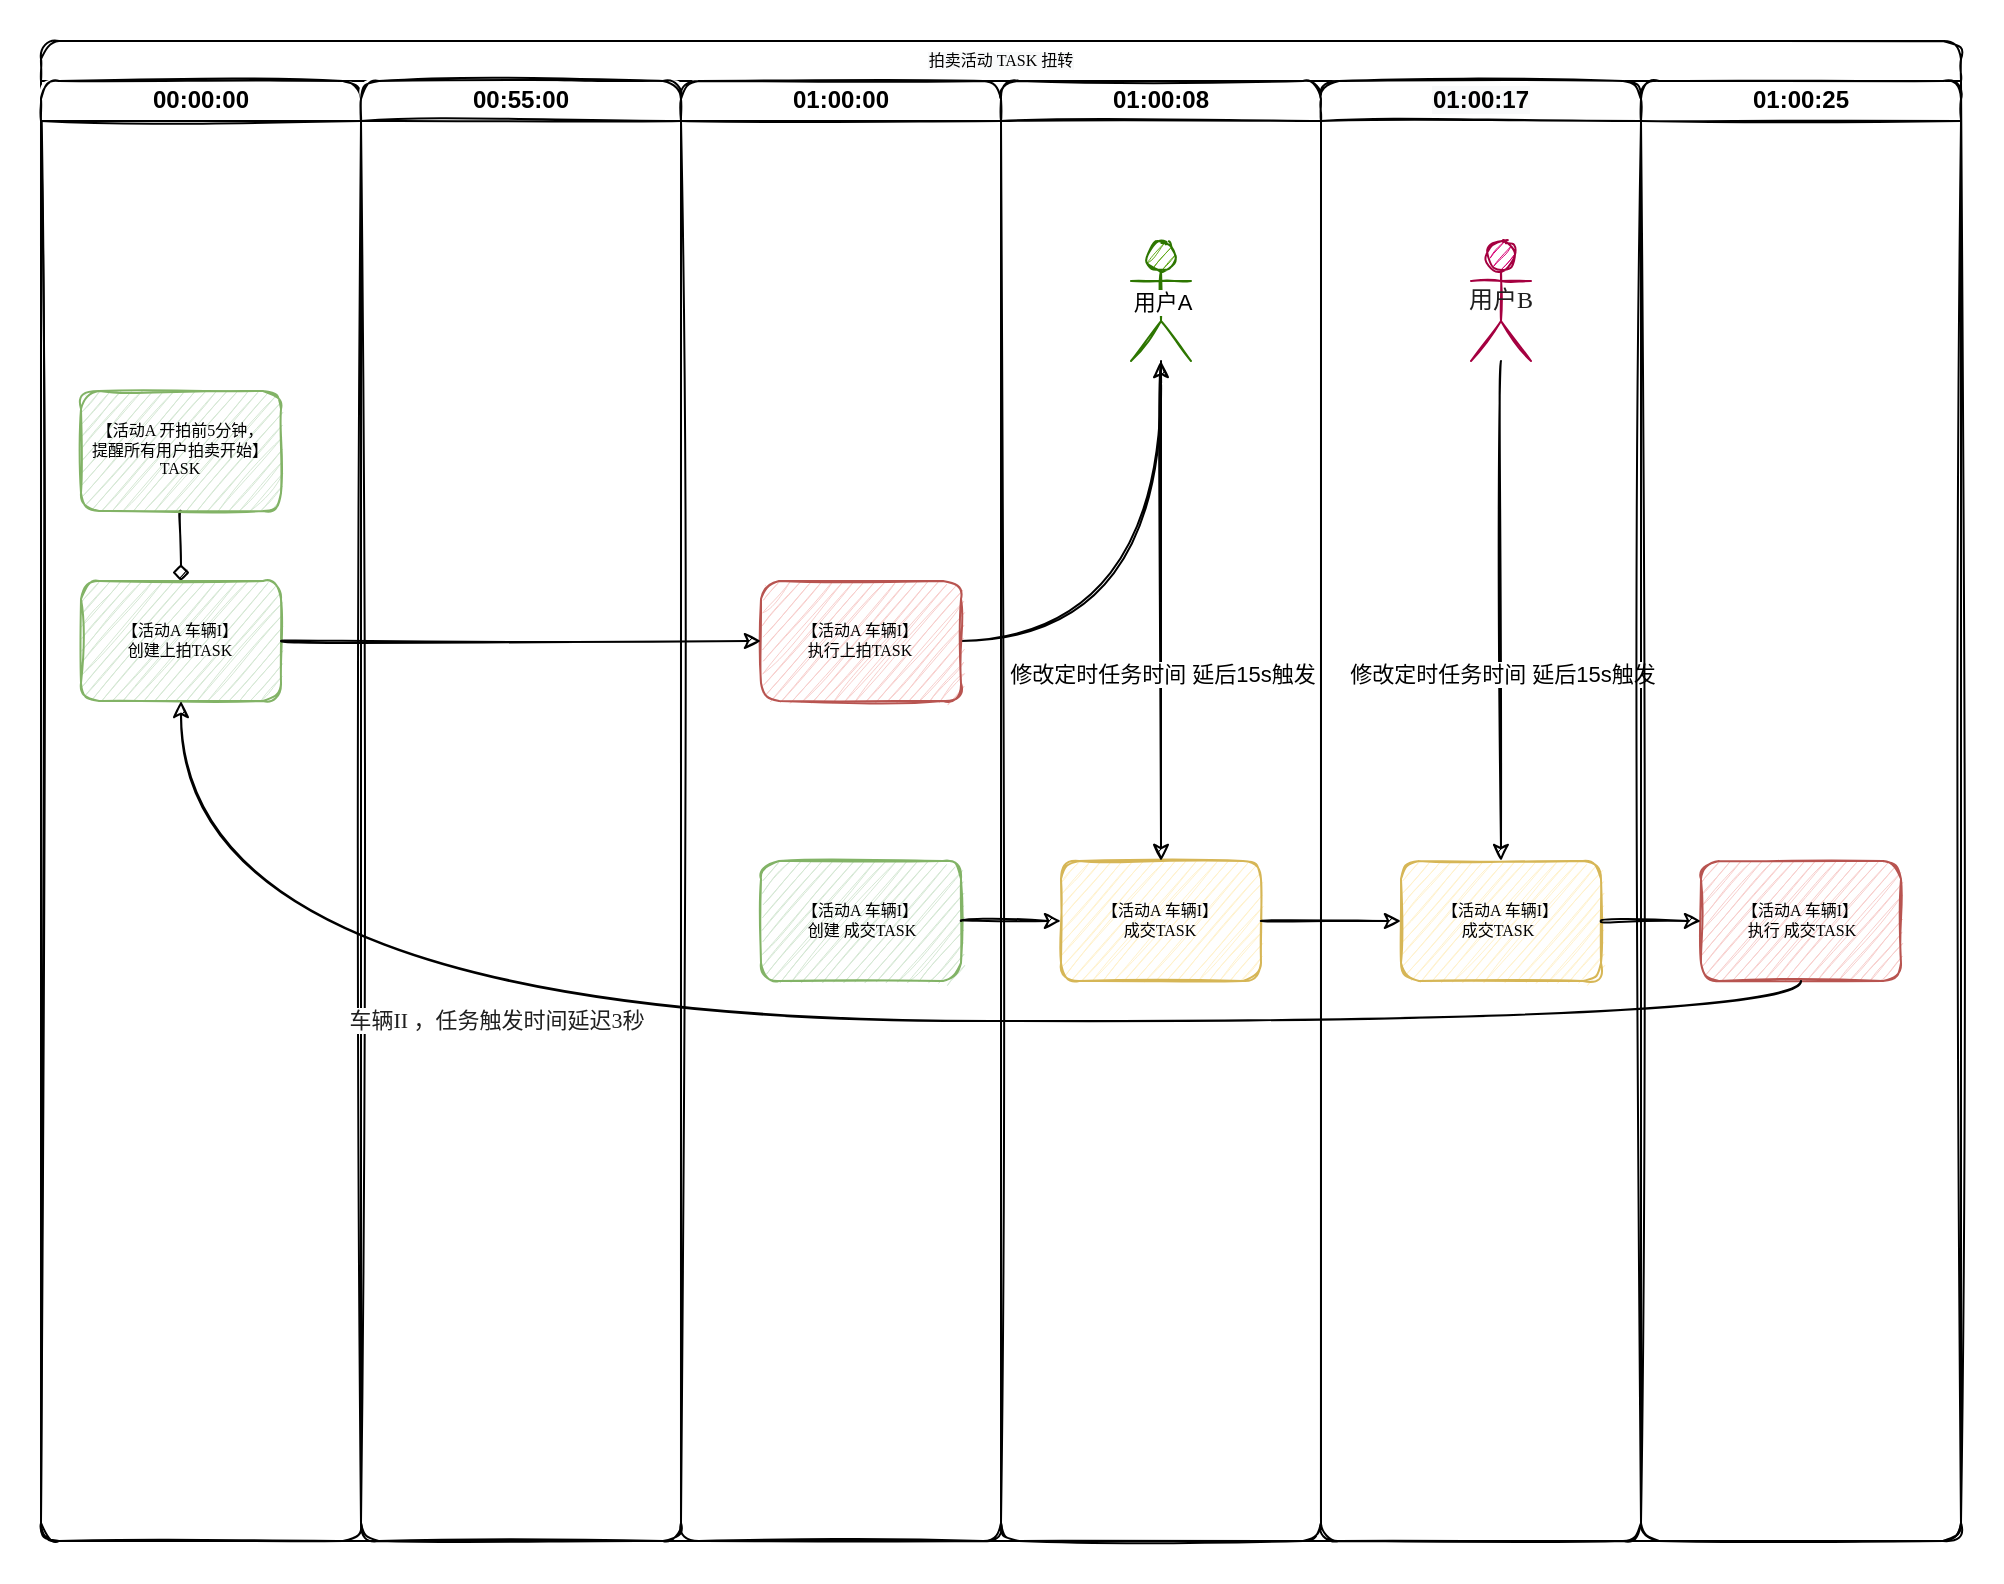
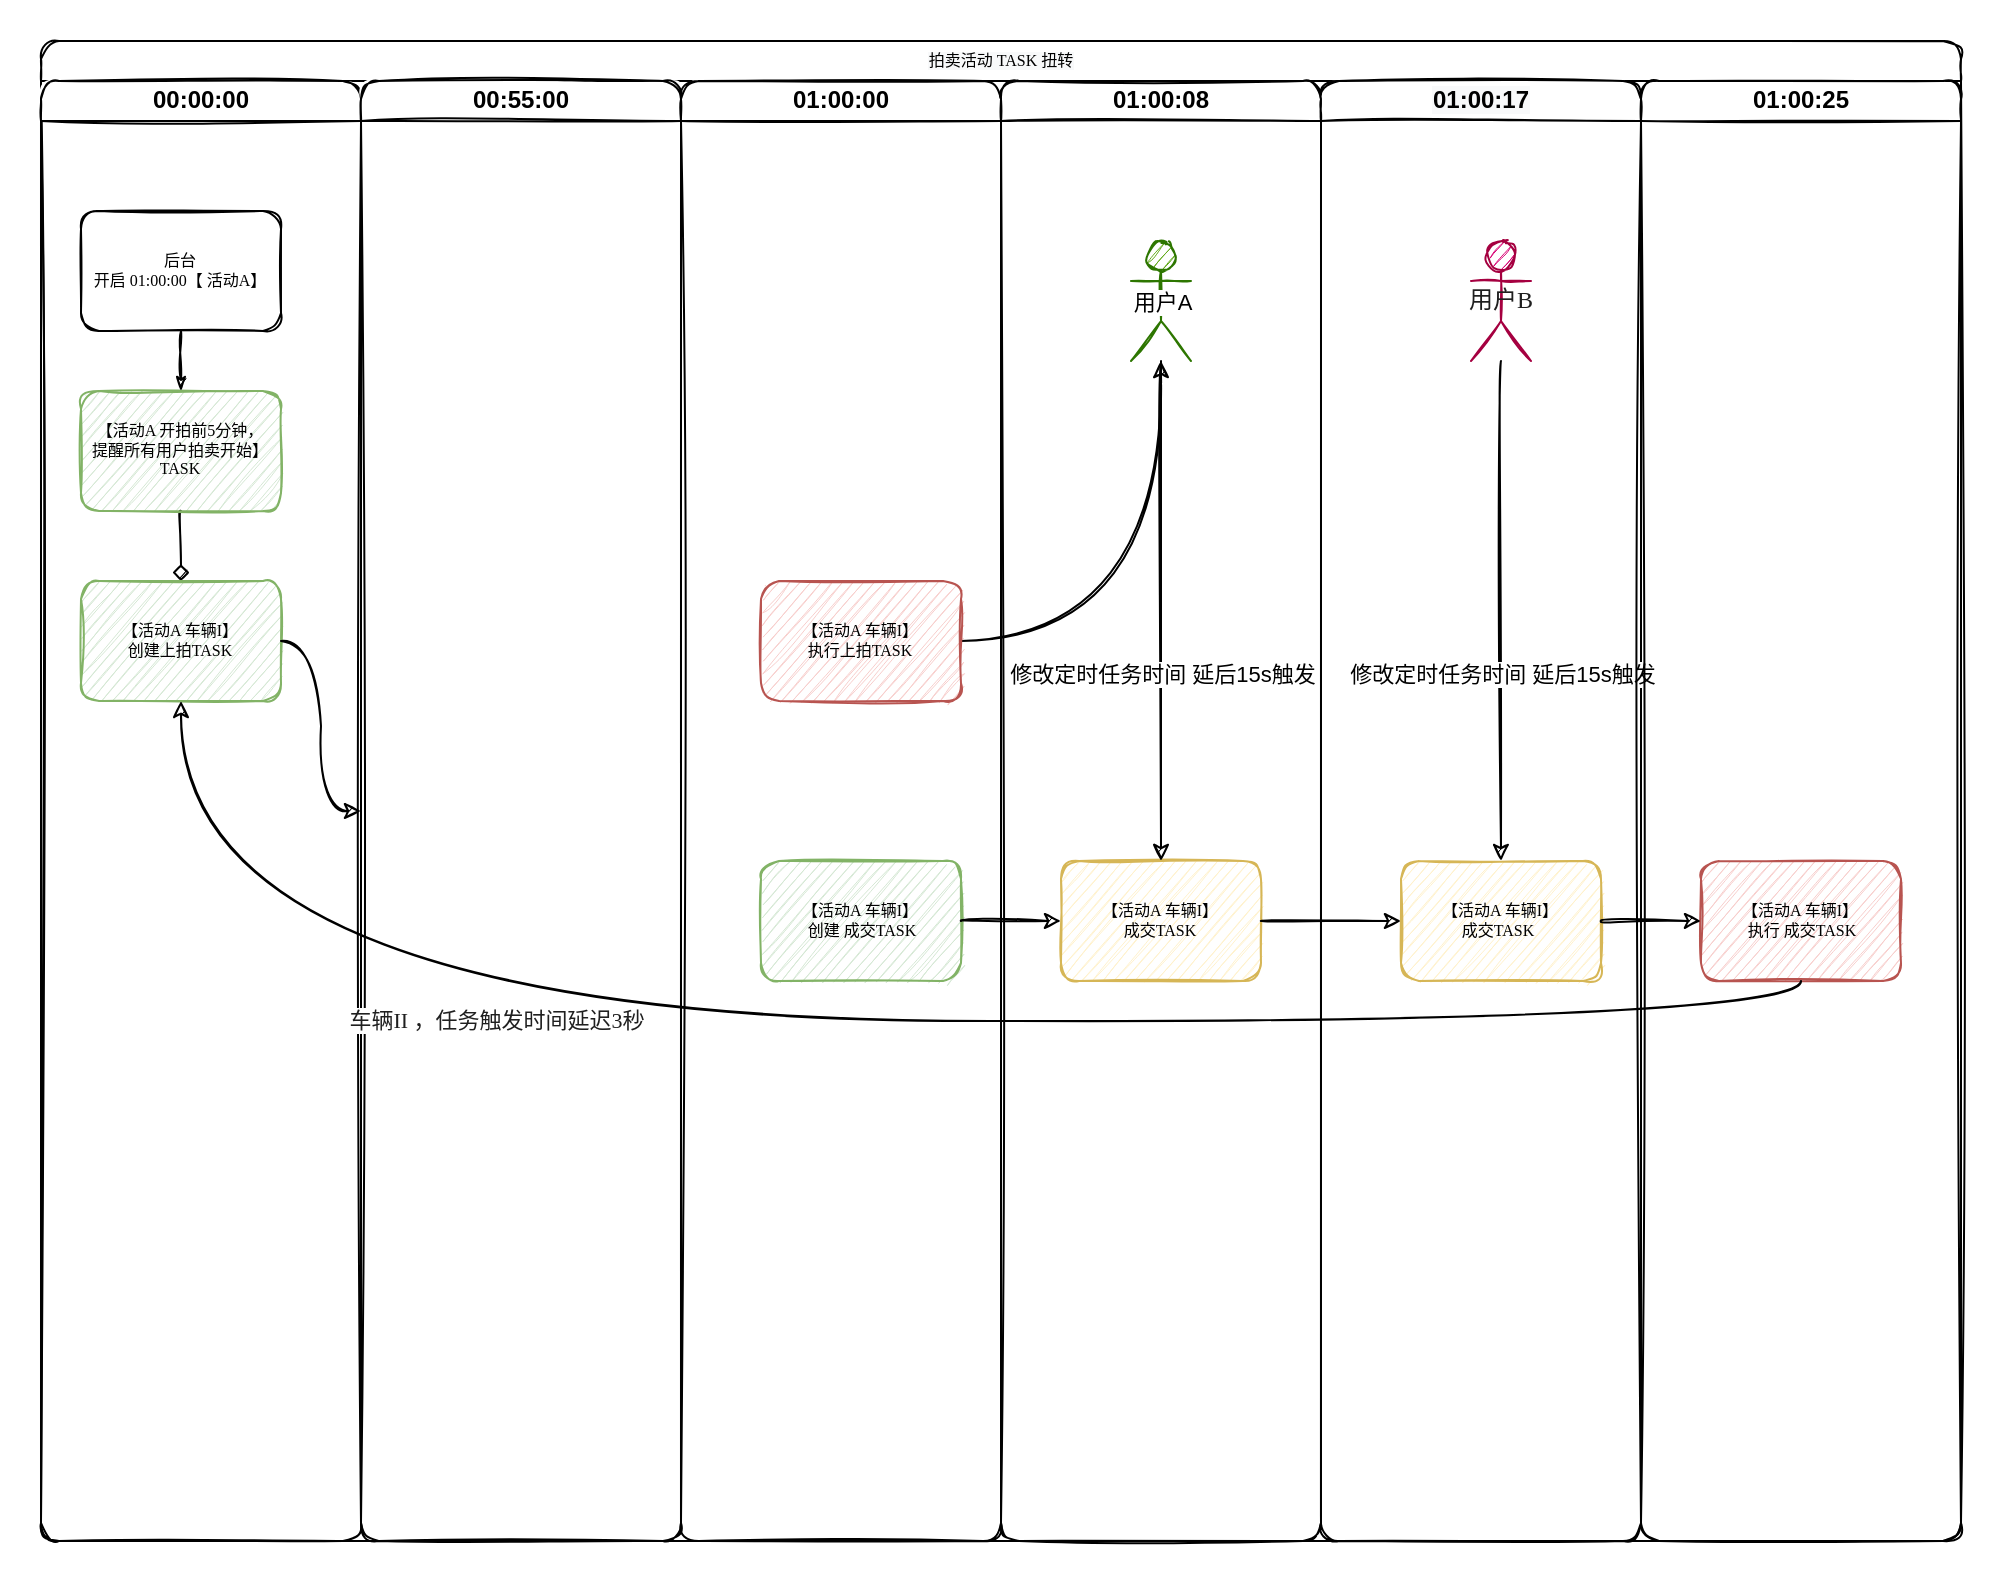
none -> (181, 271)
none -> (181, 358)
(517, 641) -> (321, 724)
